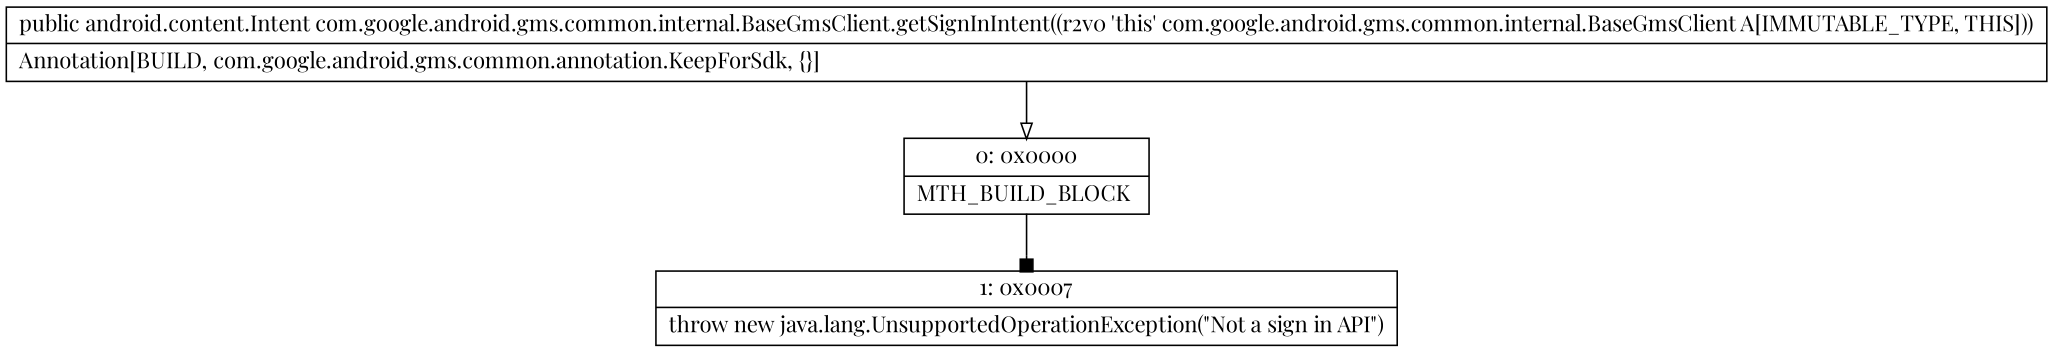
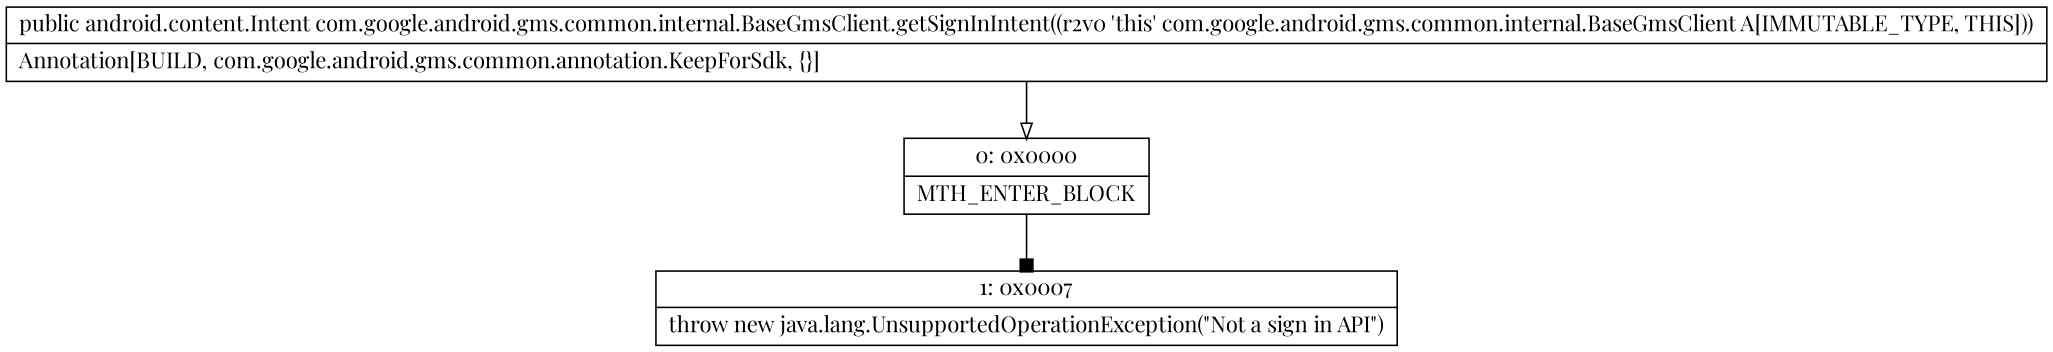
(1024, 194) -> (1027, 194)
